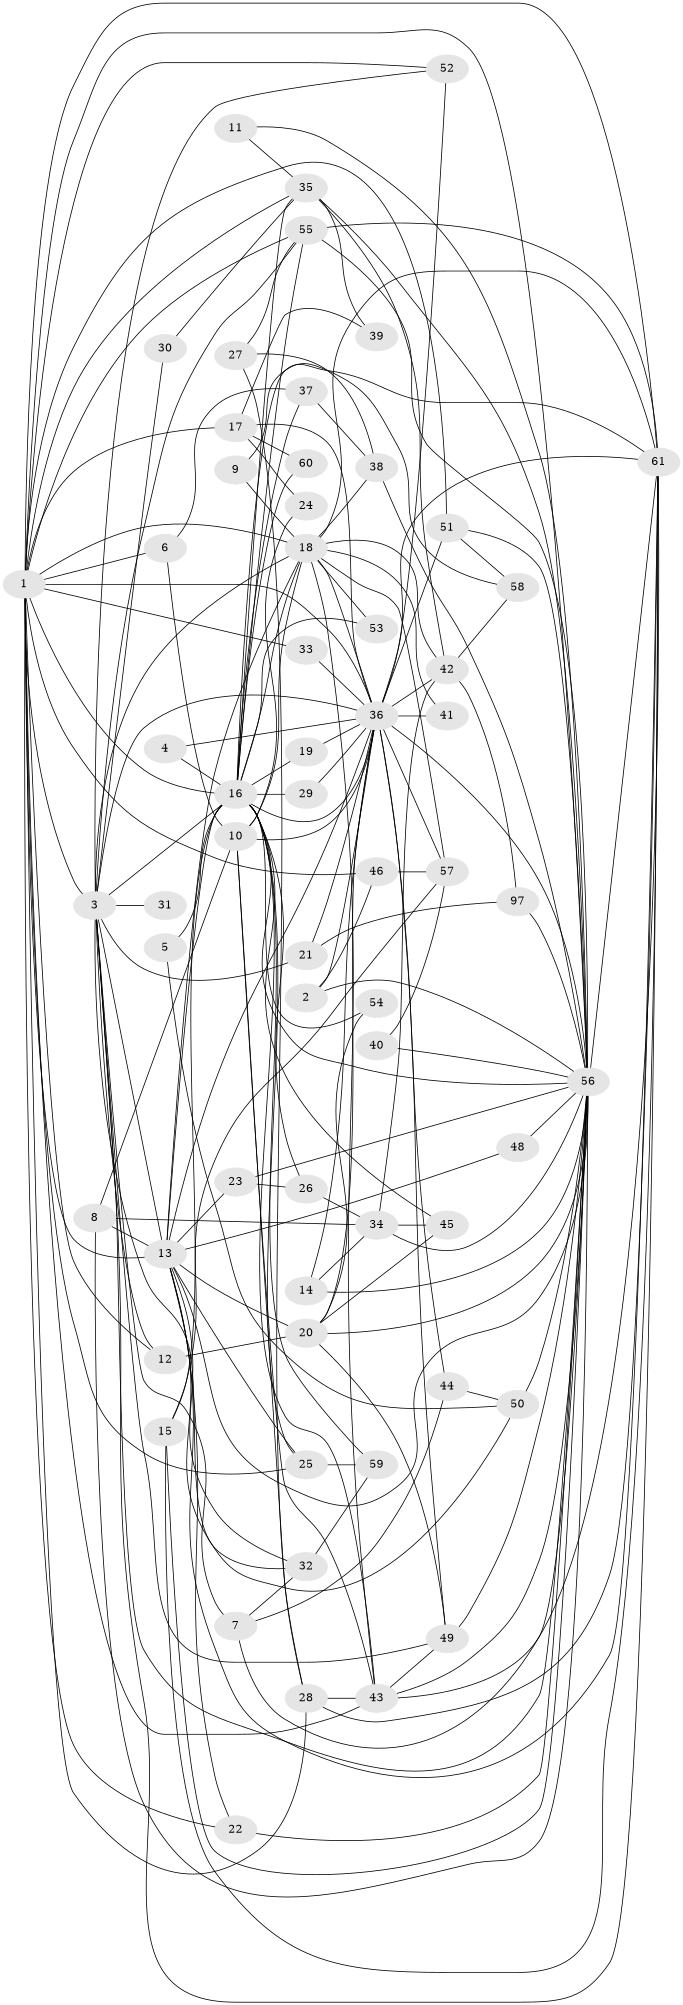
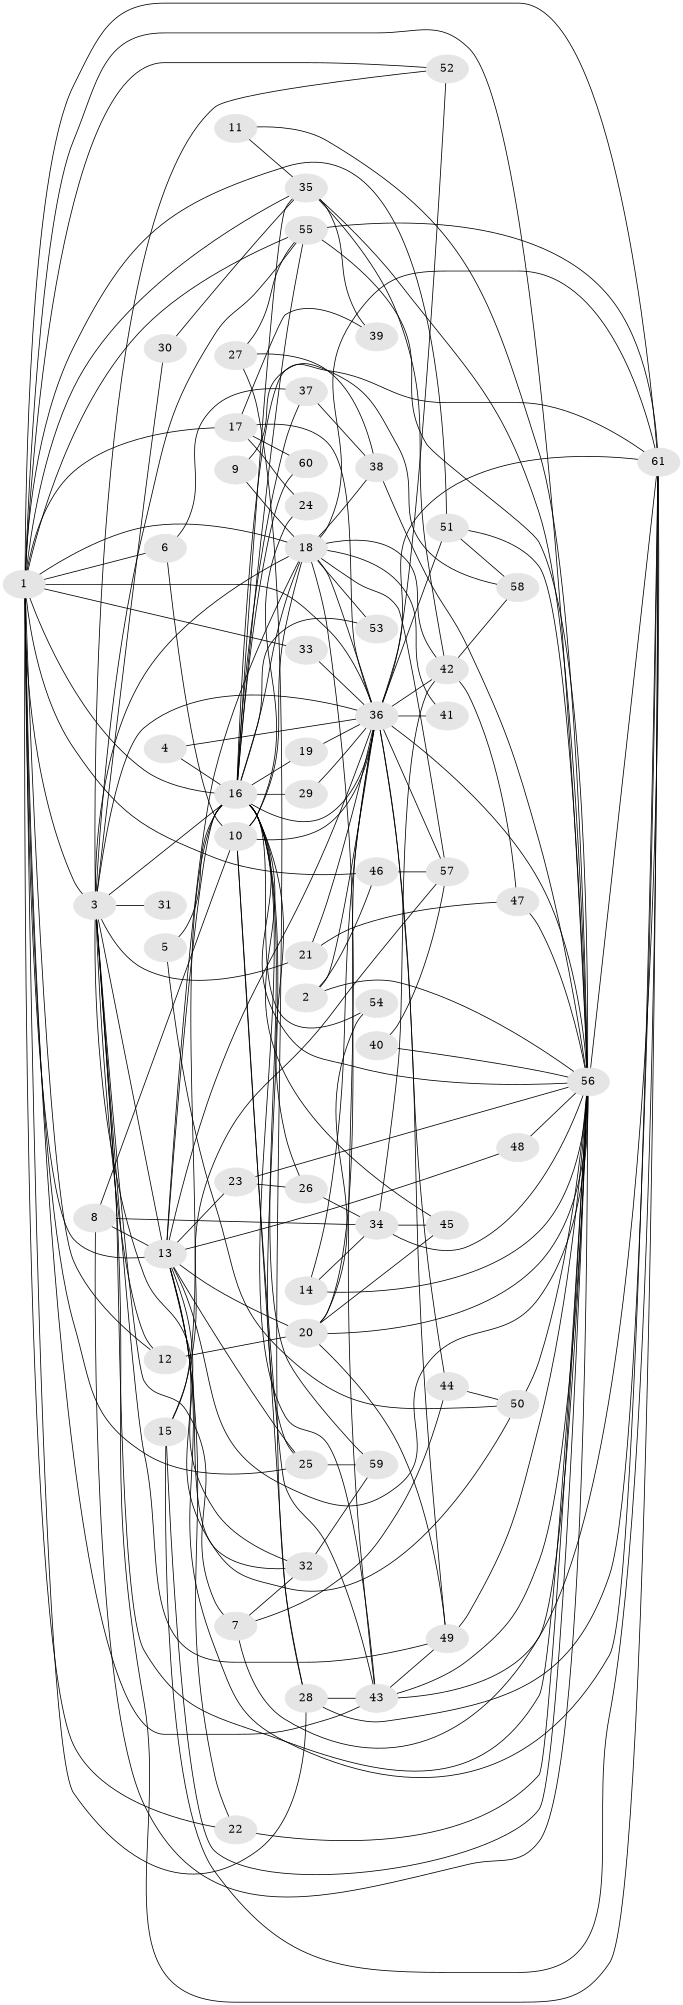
(518, 902) -> (518, 902)
